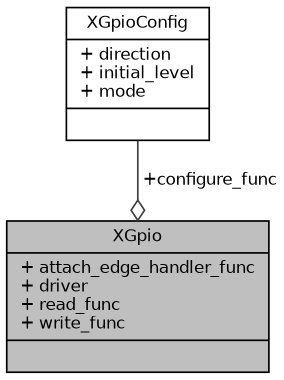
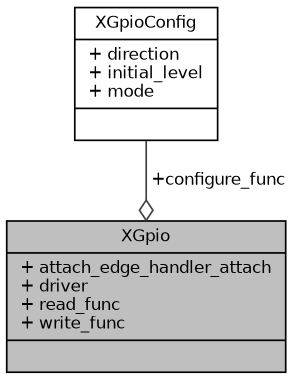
(138, 268) -> (146, 268)
